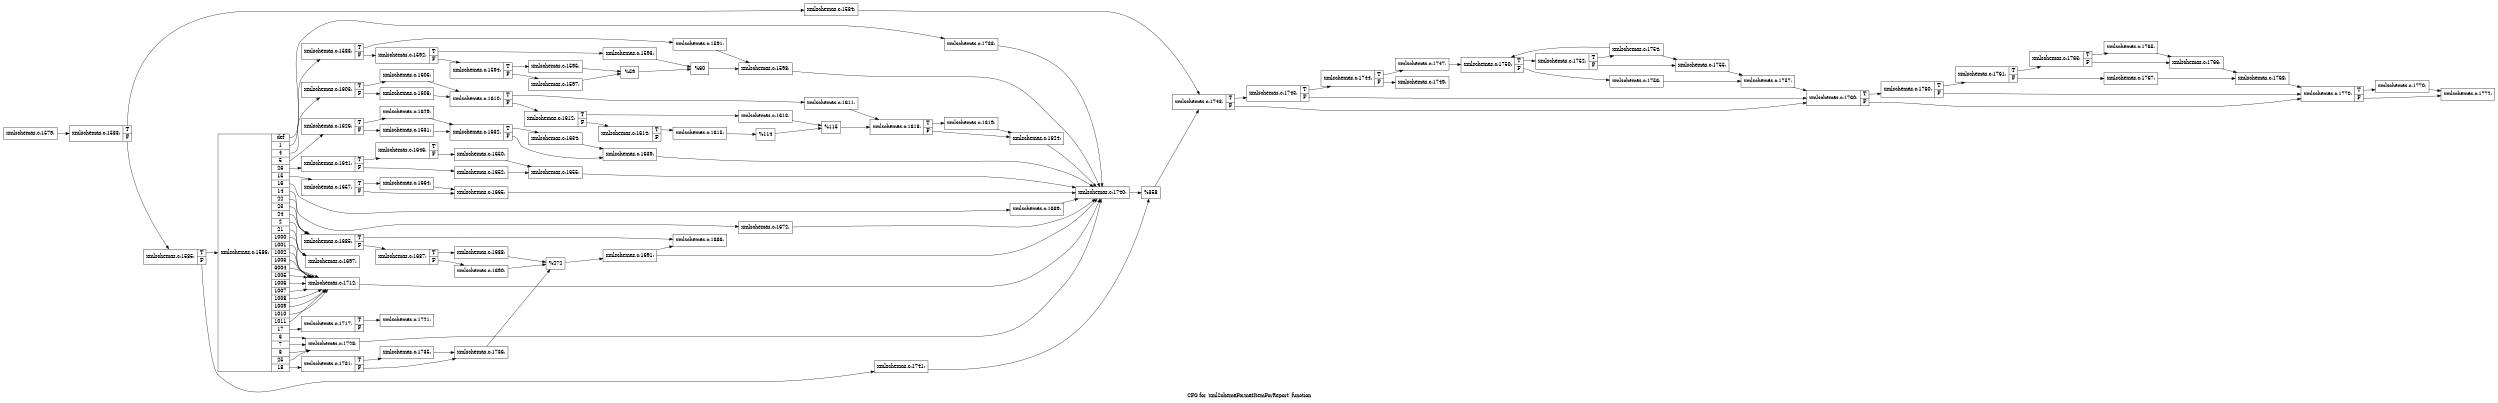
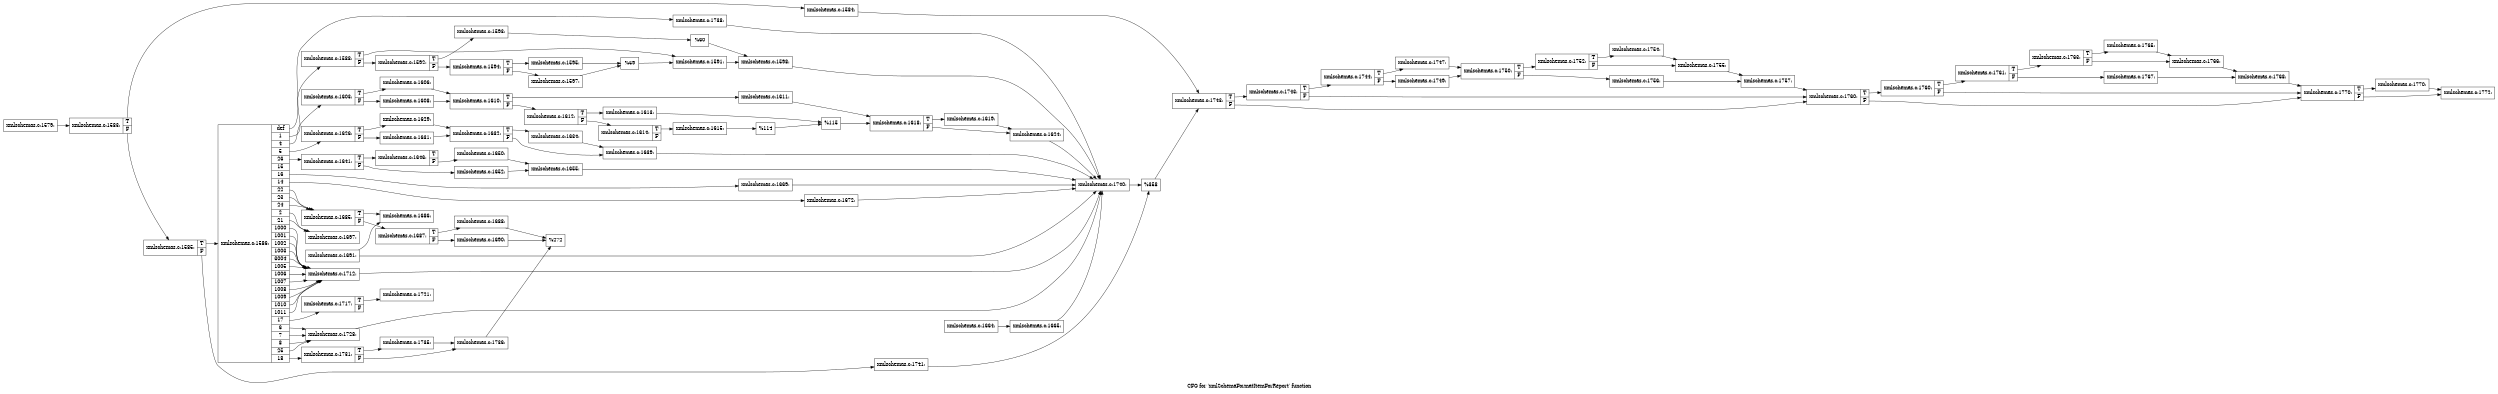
(1562, 48) -> (1453, 77)
(663, 71) -> (654, 63)
(332, 188) -> none
(582, 261) -> none
